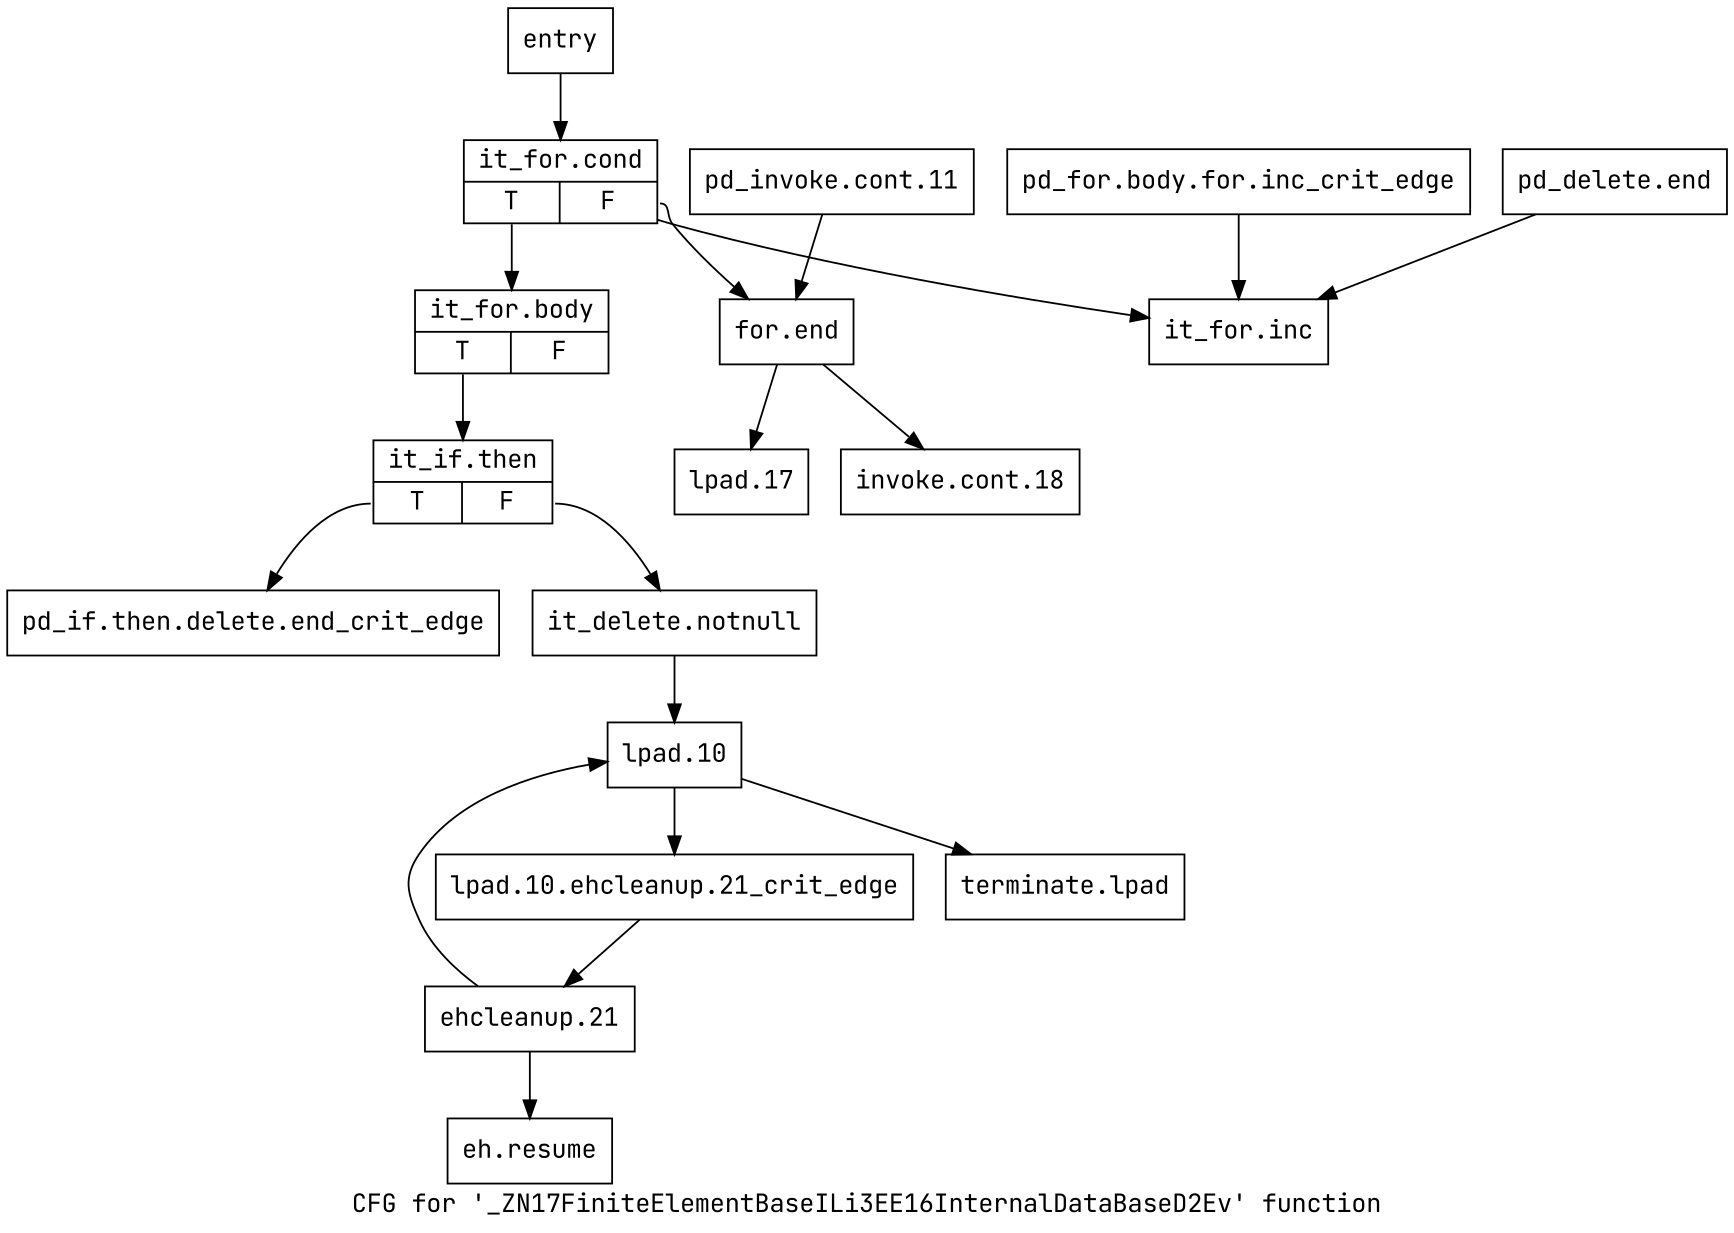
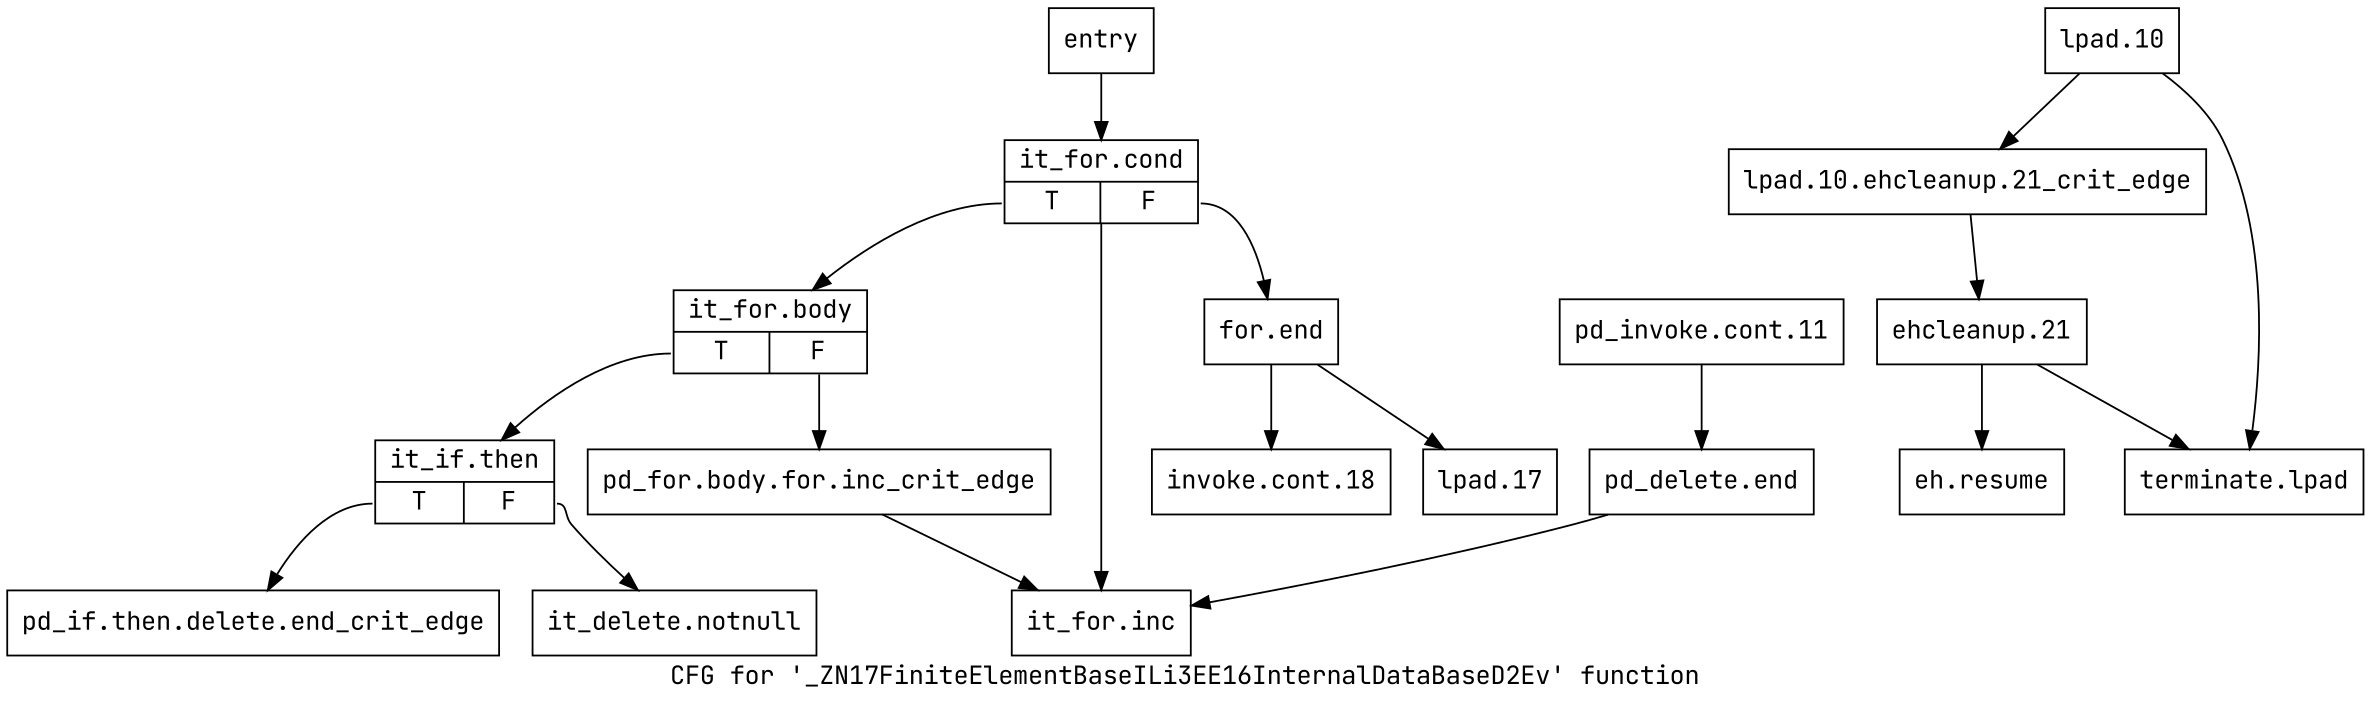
(812, 246) -> (1702, 398)
none -> (819, 403)
(675, 680) -> none
(431, 840) -> (2105, 402)
